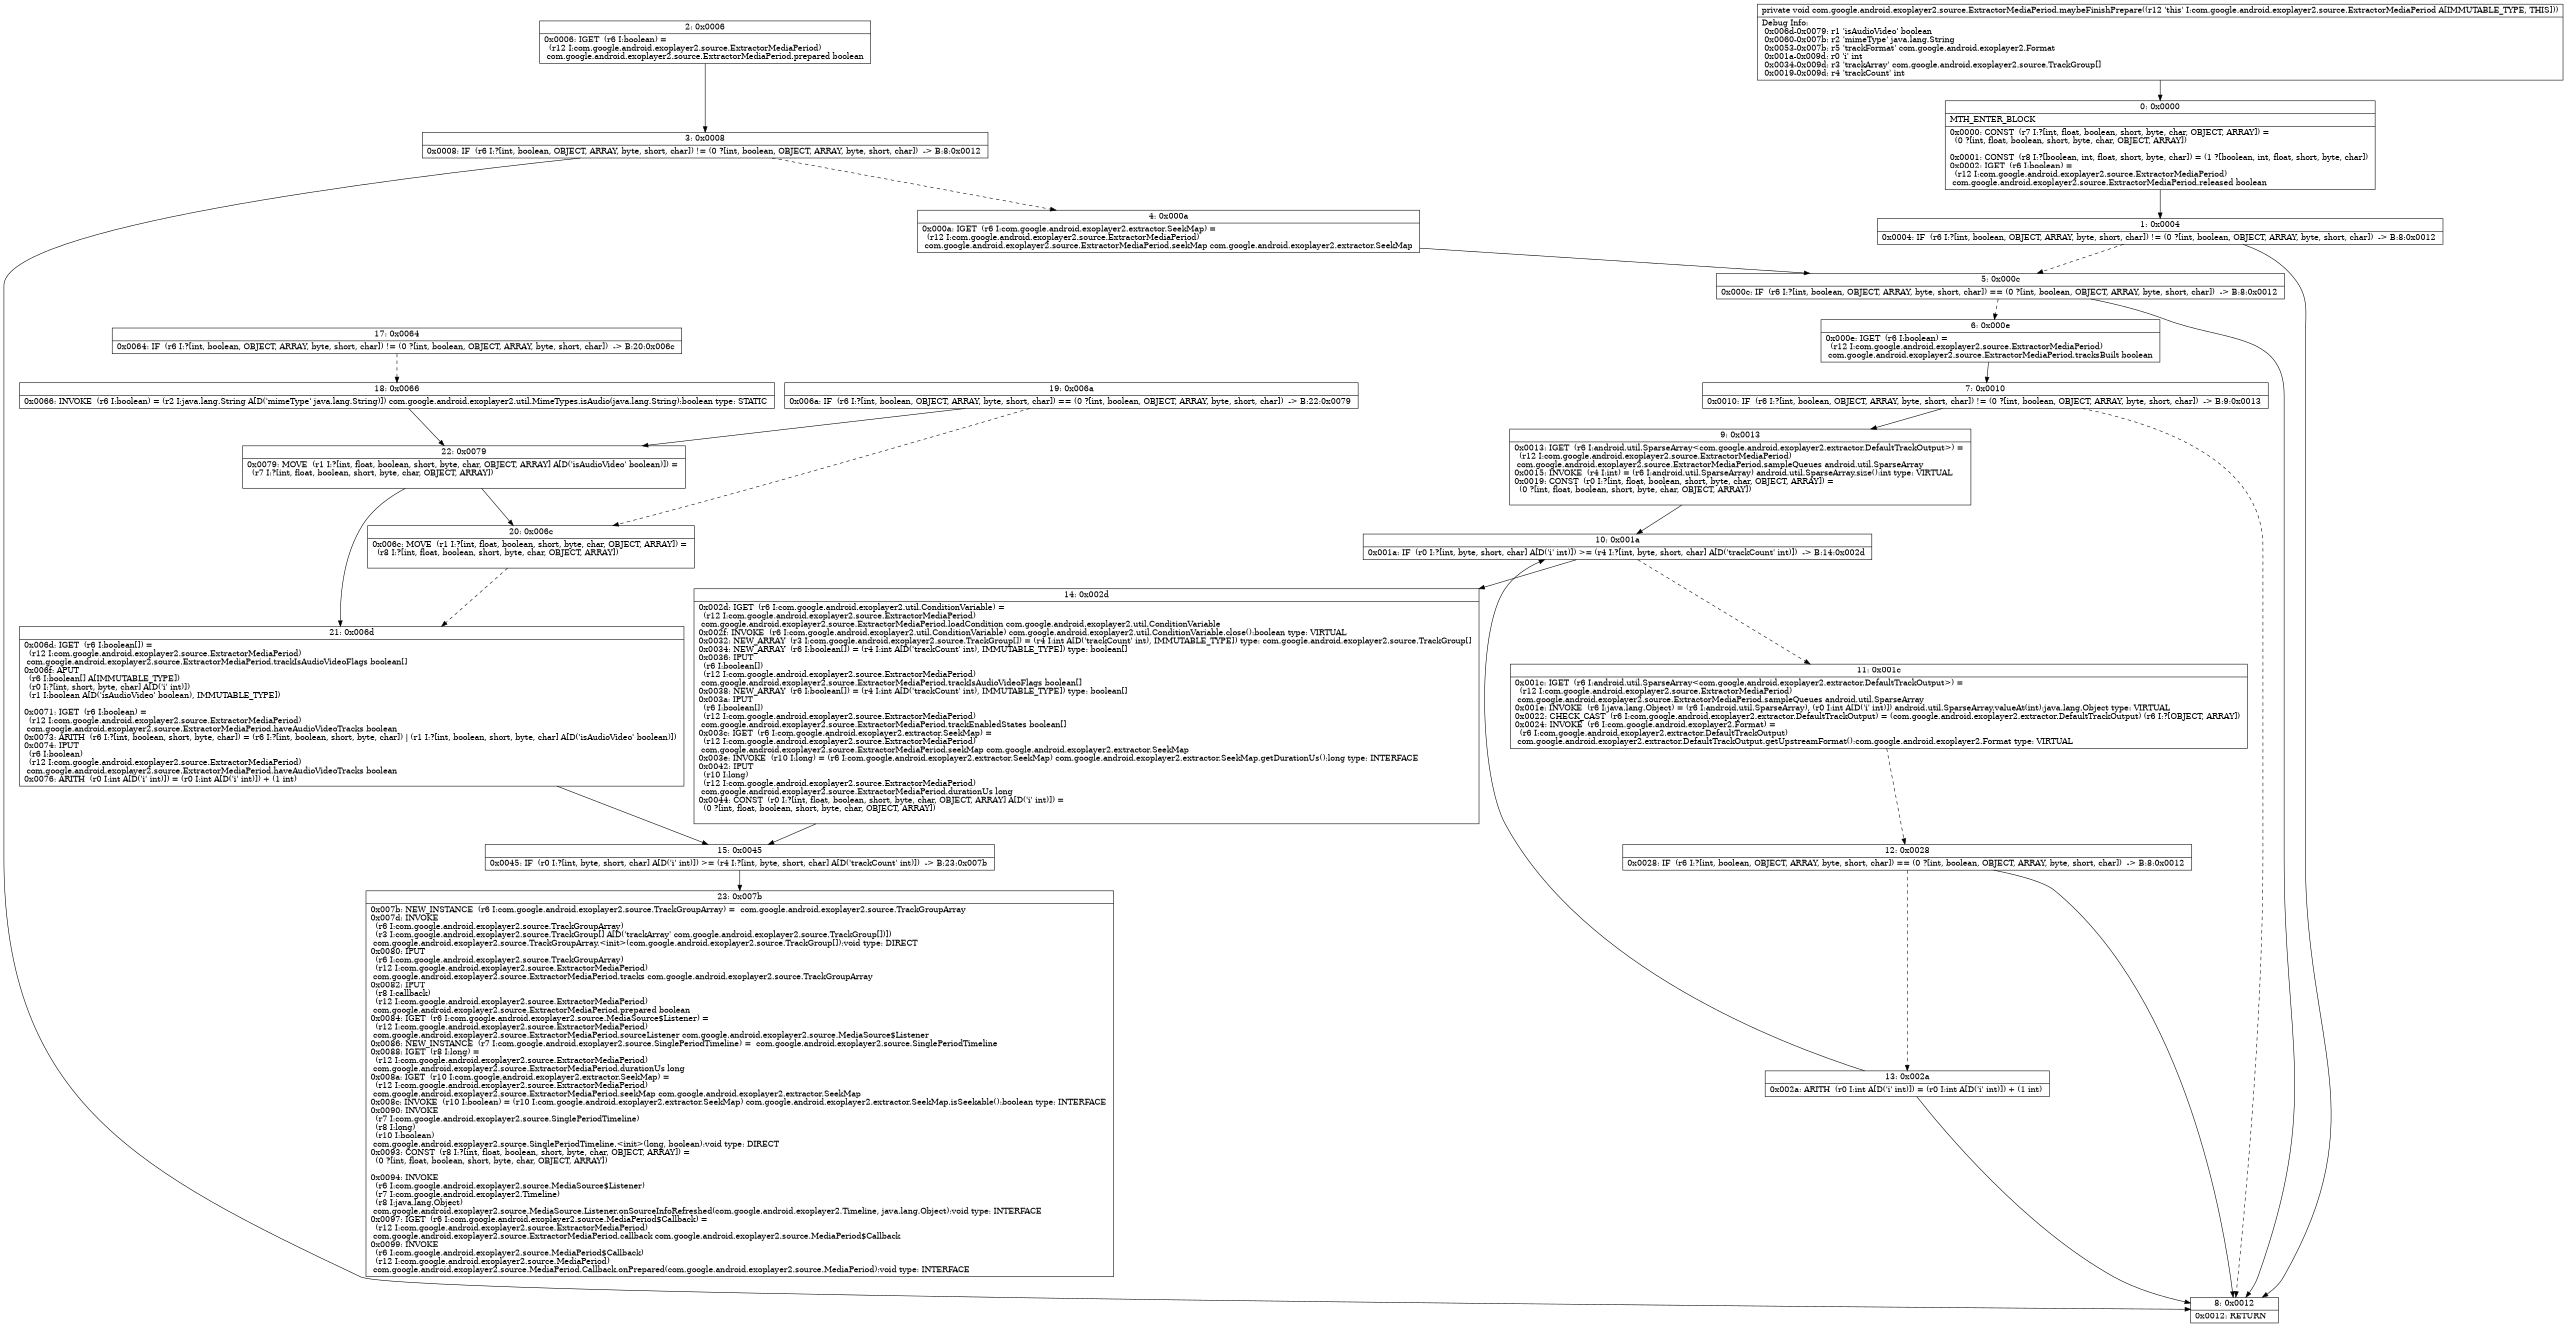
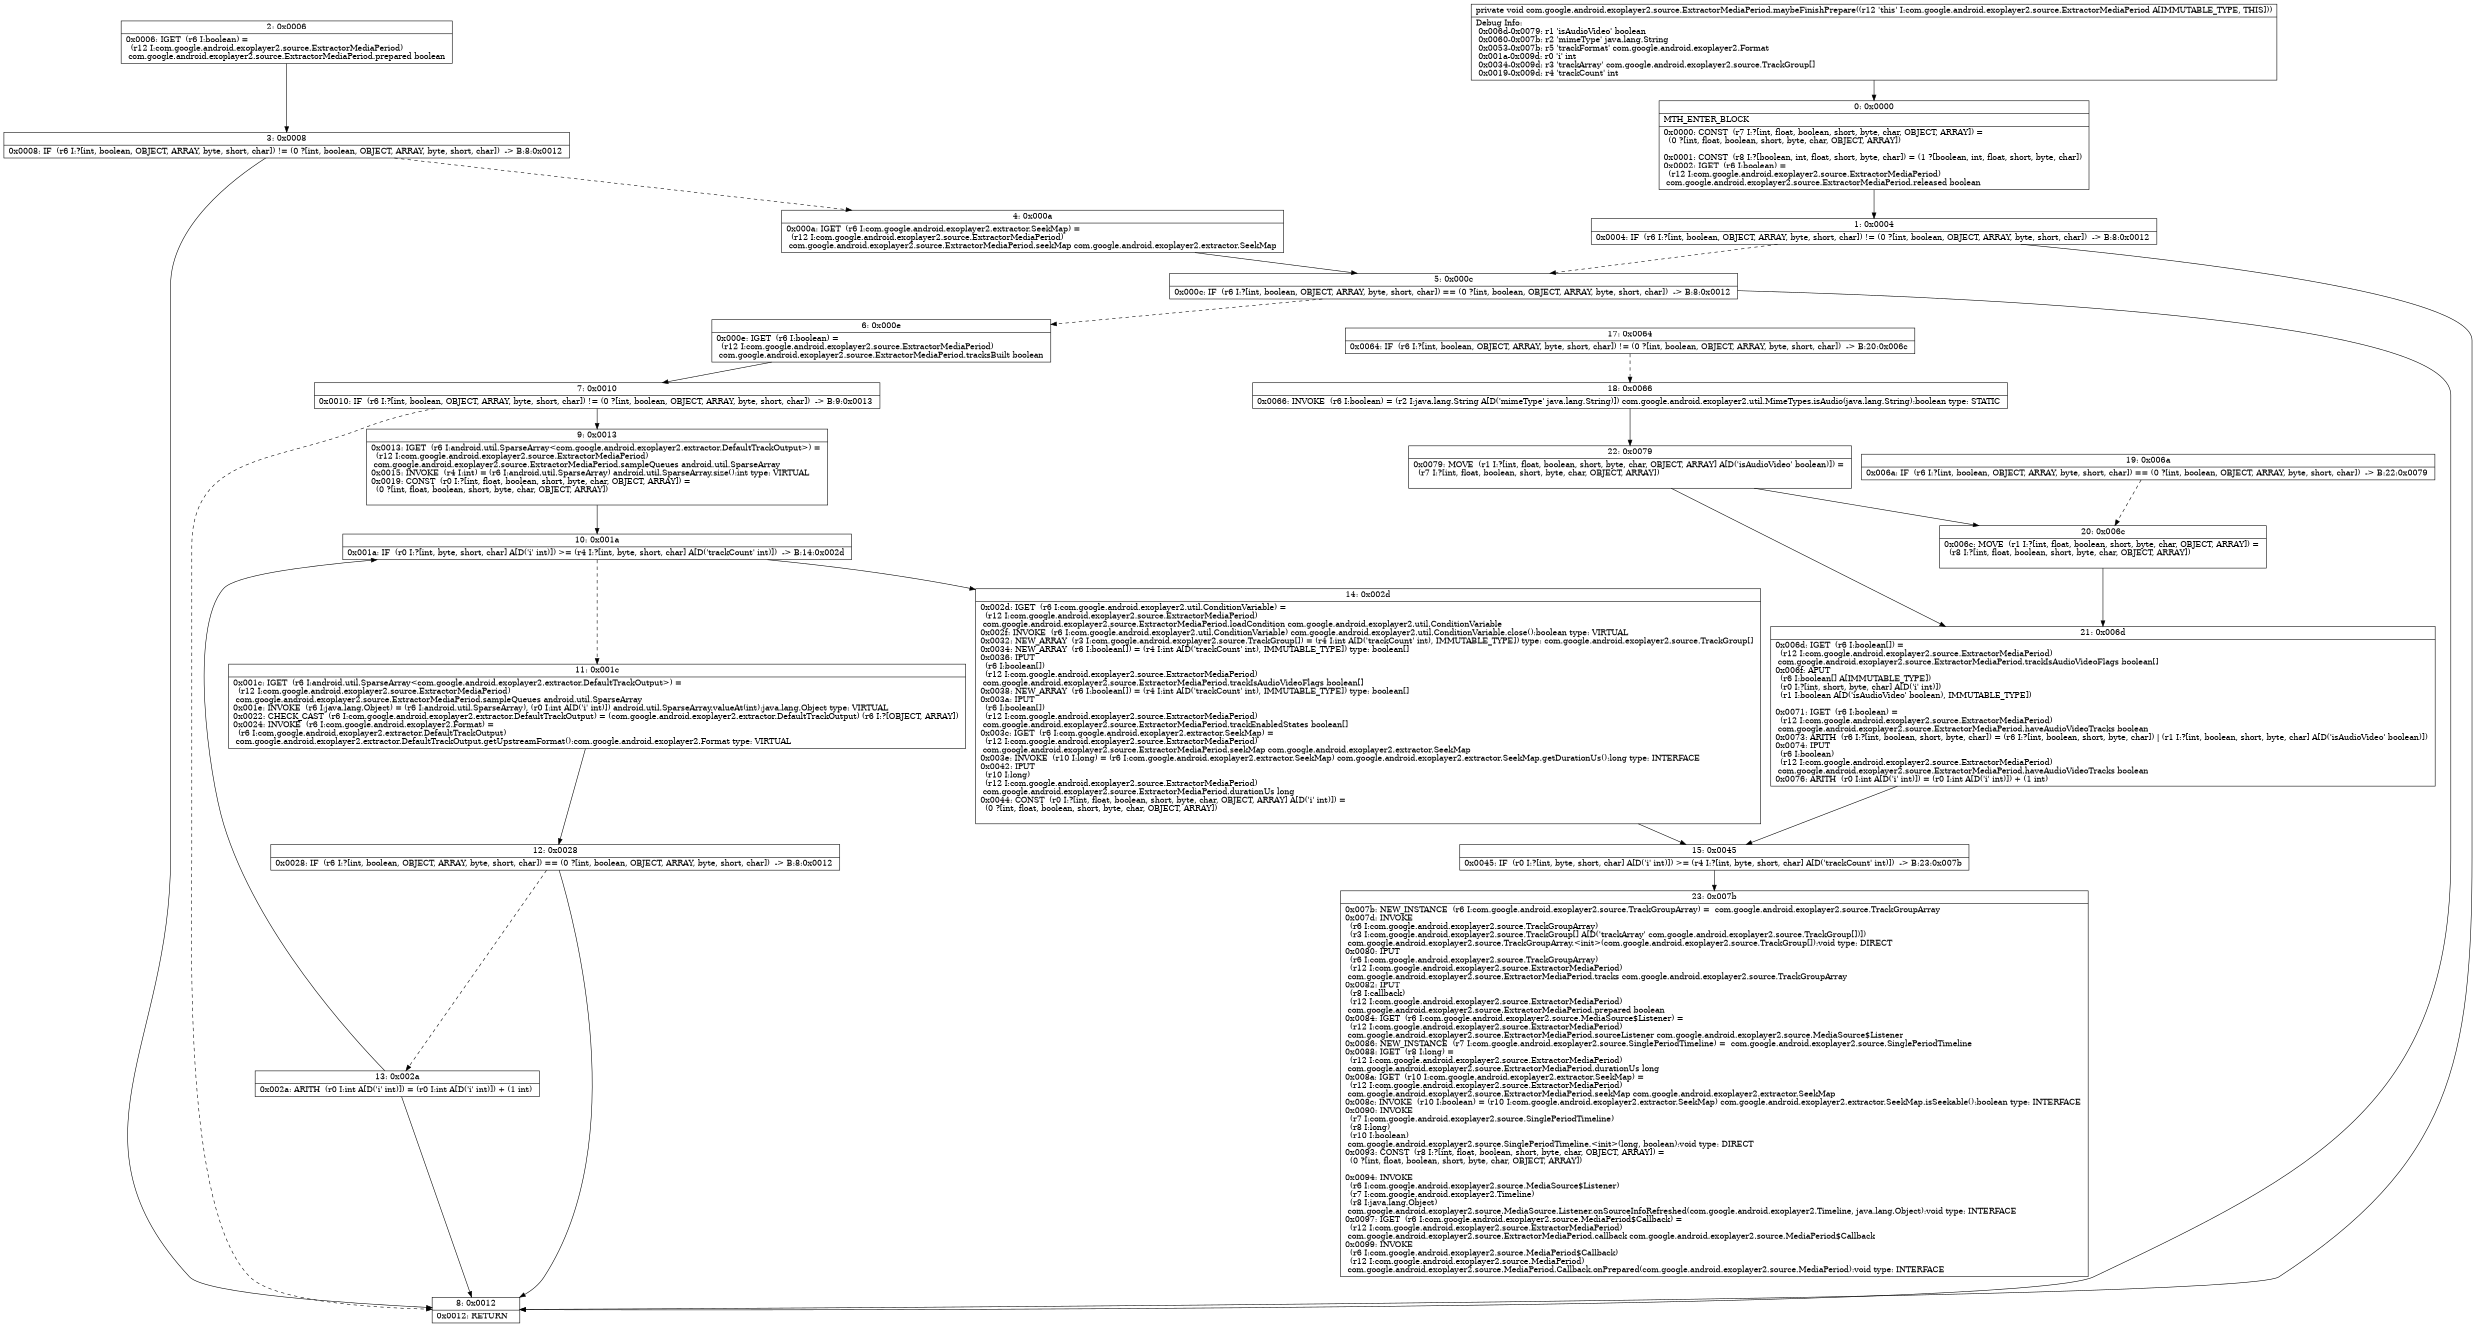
(807, 427) -> none
(477, 595) -> (2103, 594)
(1895, 794) -> (573, 794)
